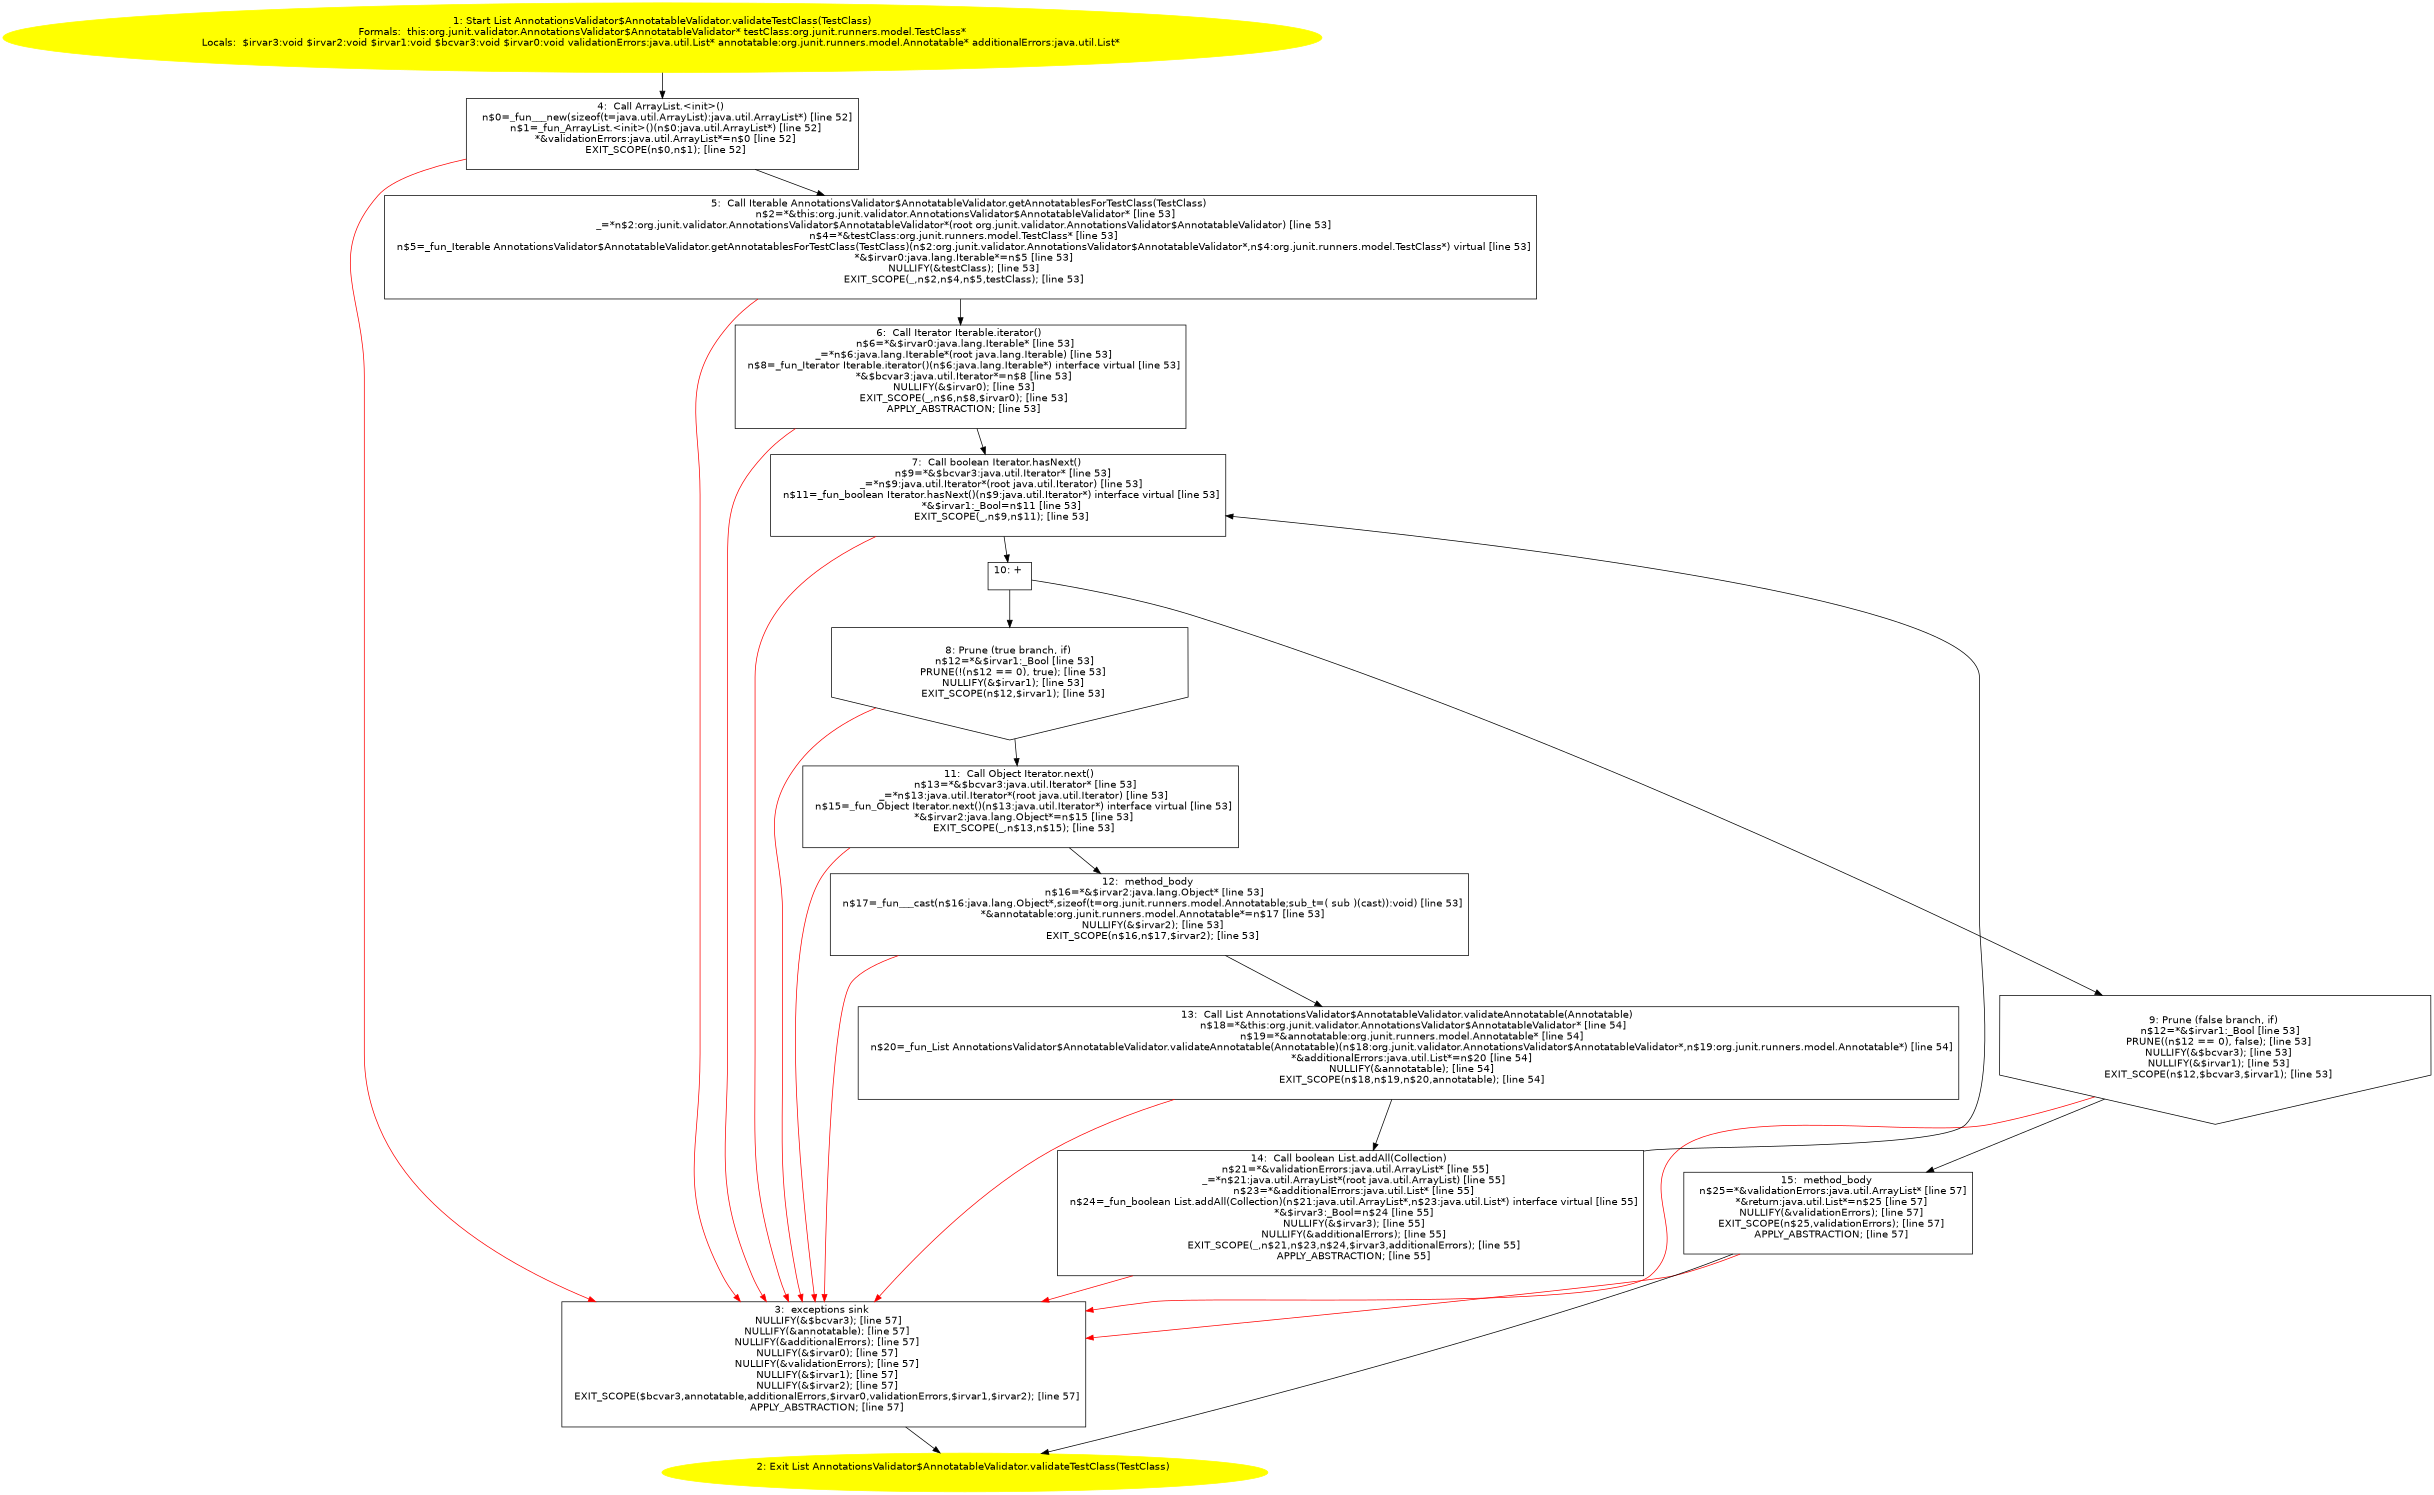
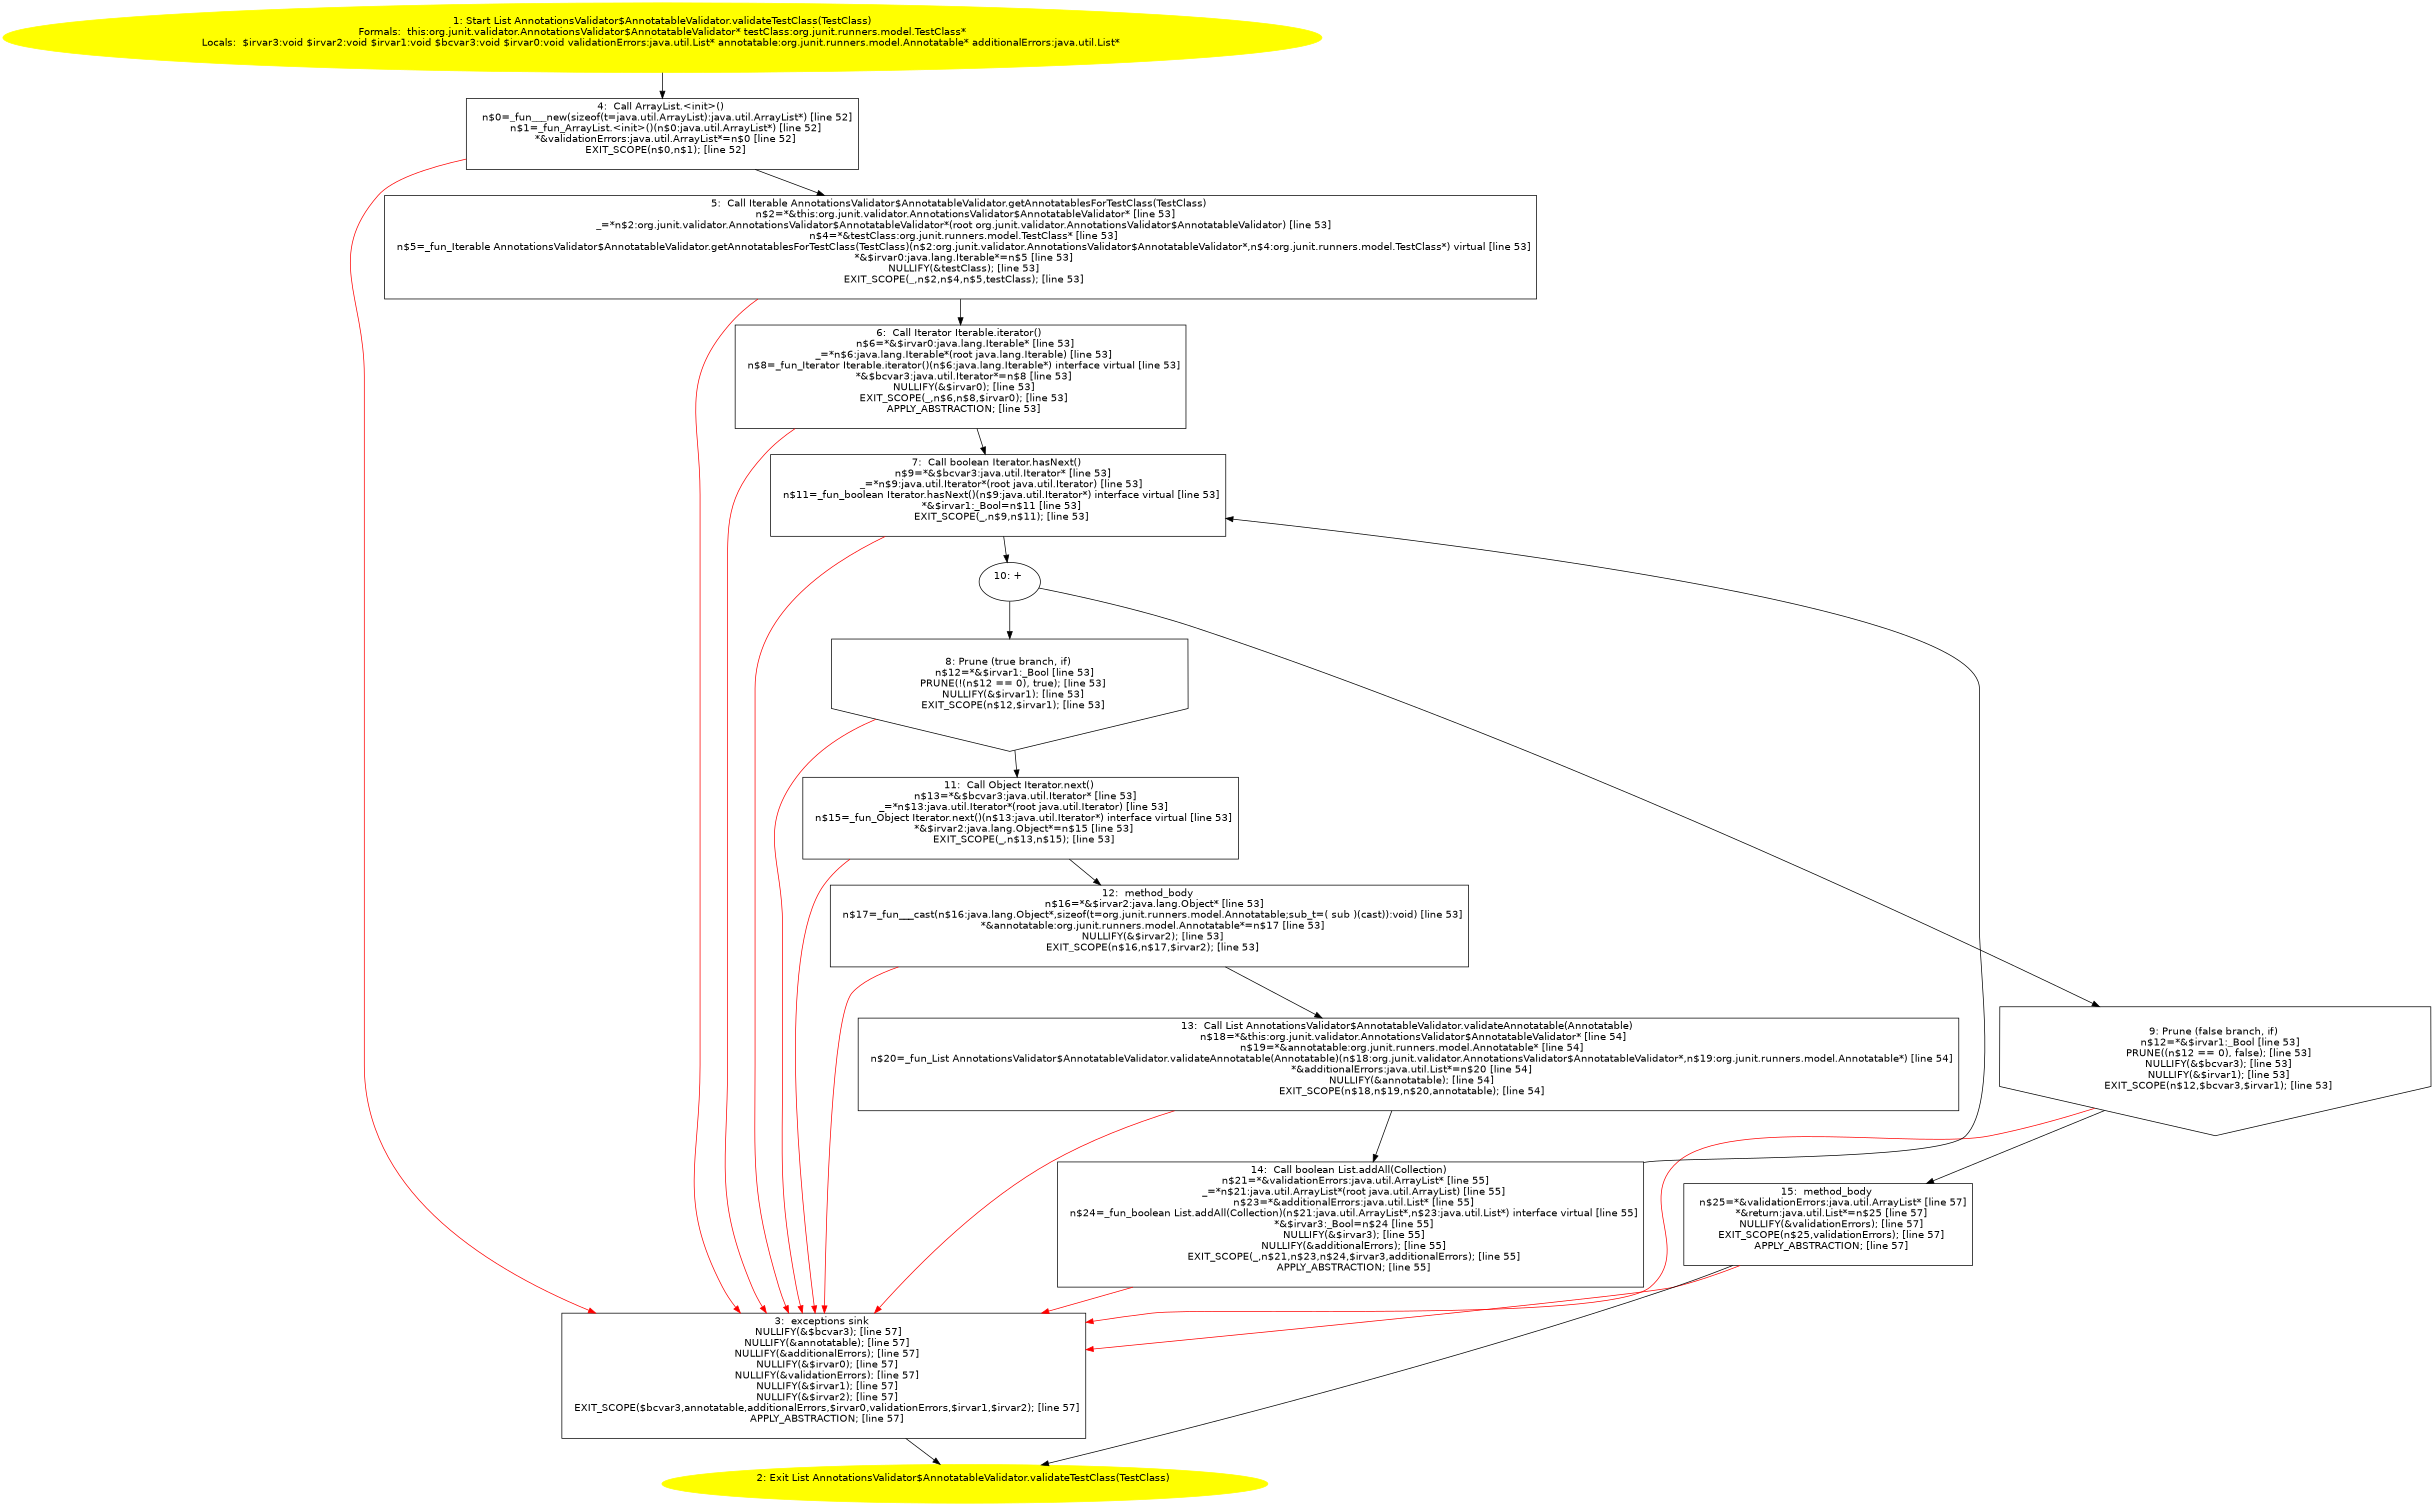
(1010, 576) -> (1010, 582)
